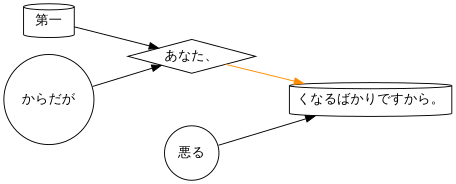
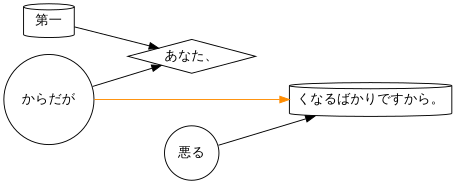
(260, 73) -> (187, 100)
